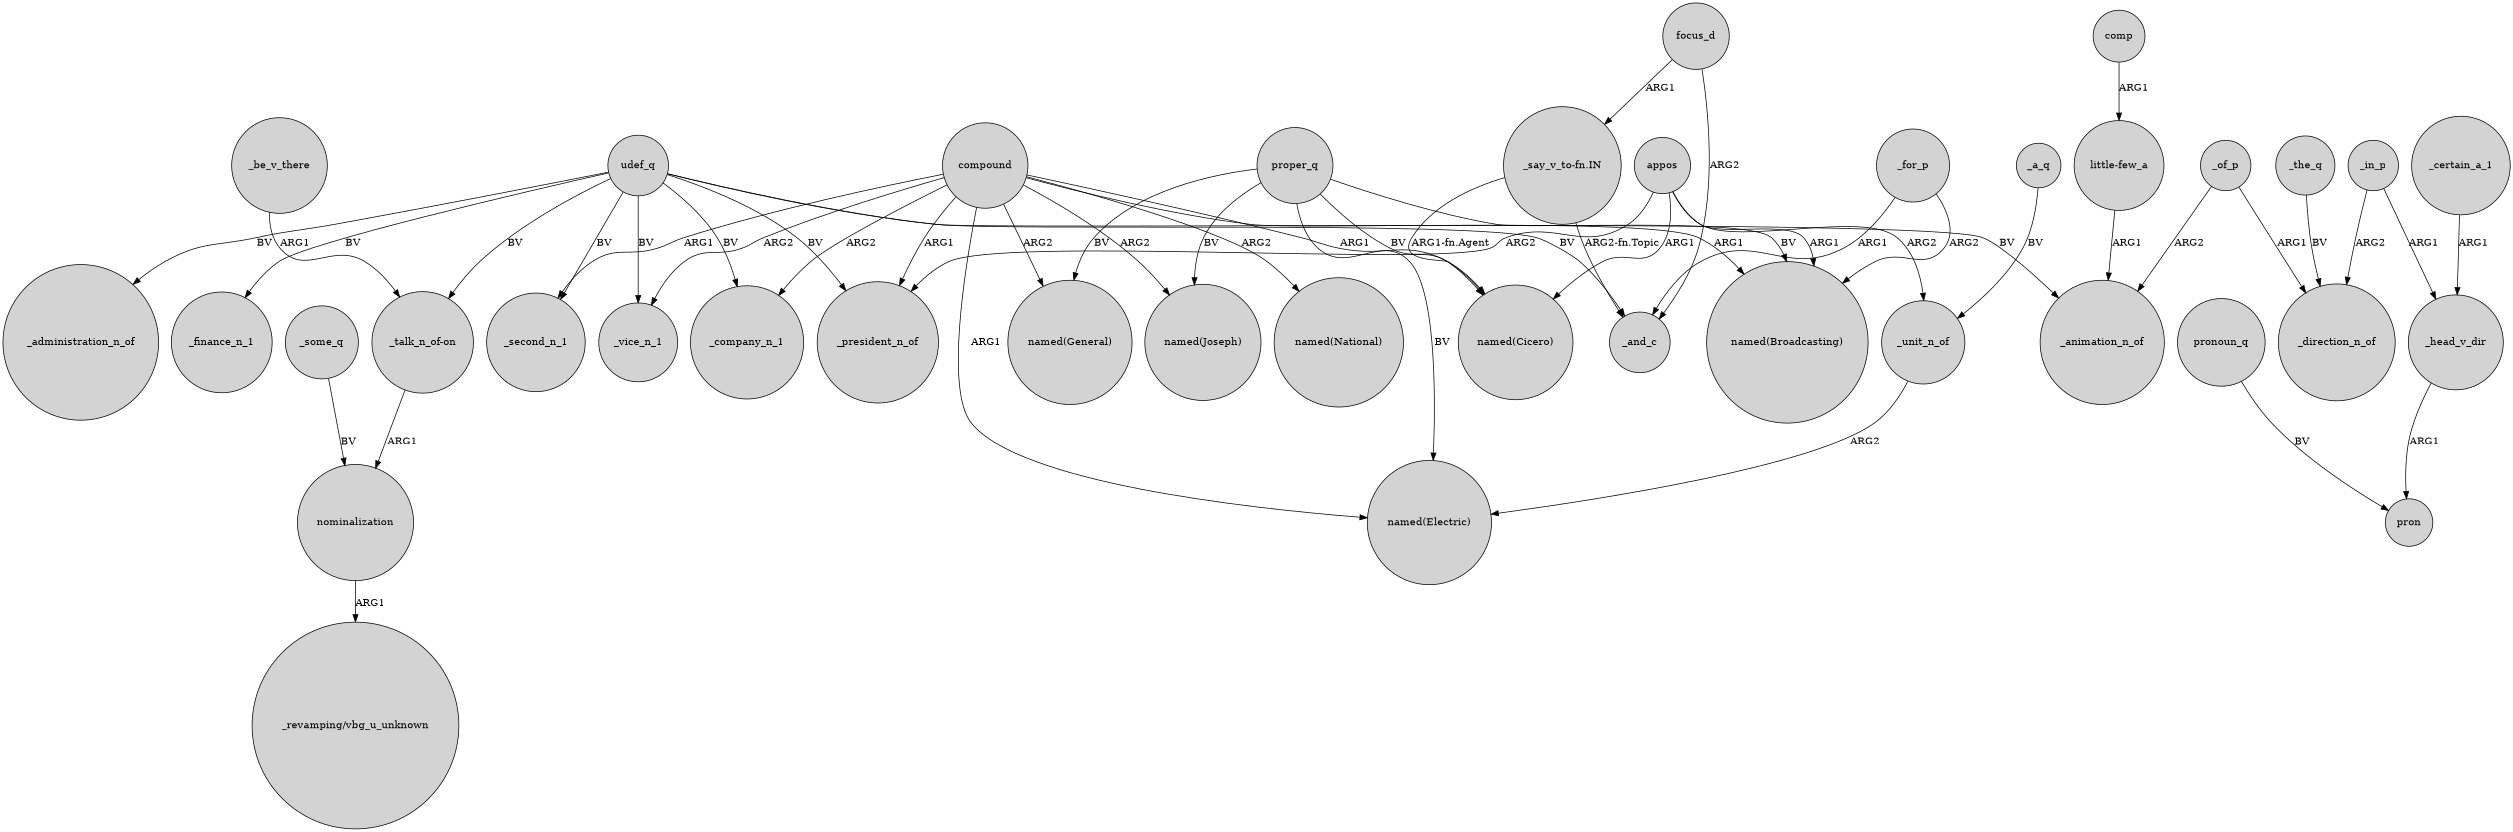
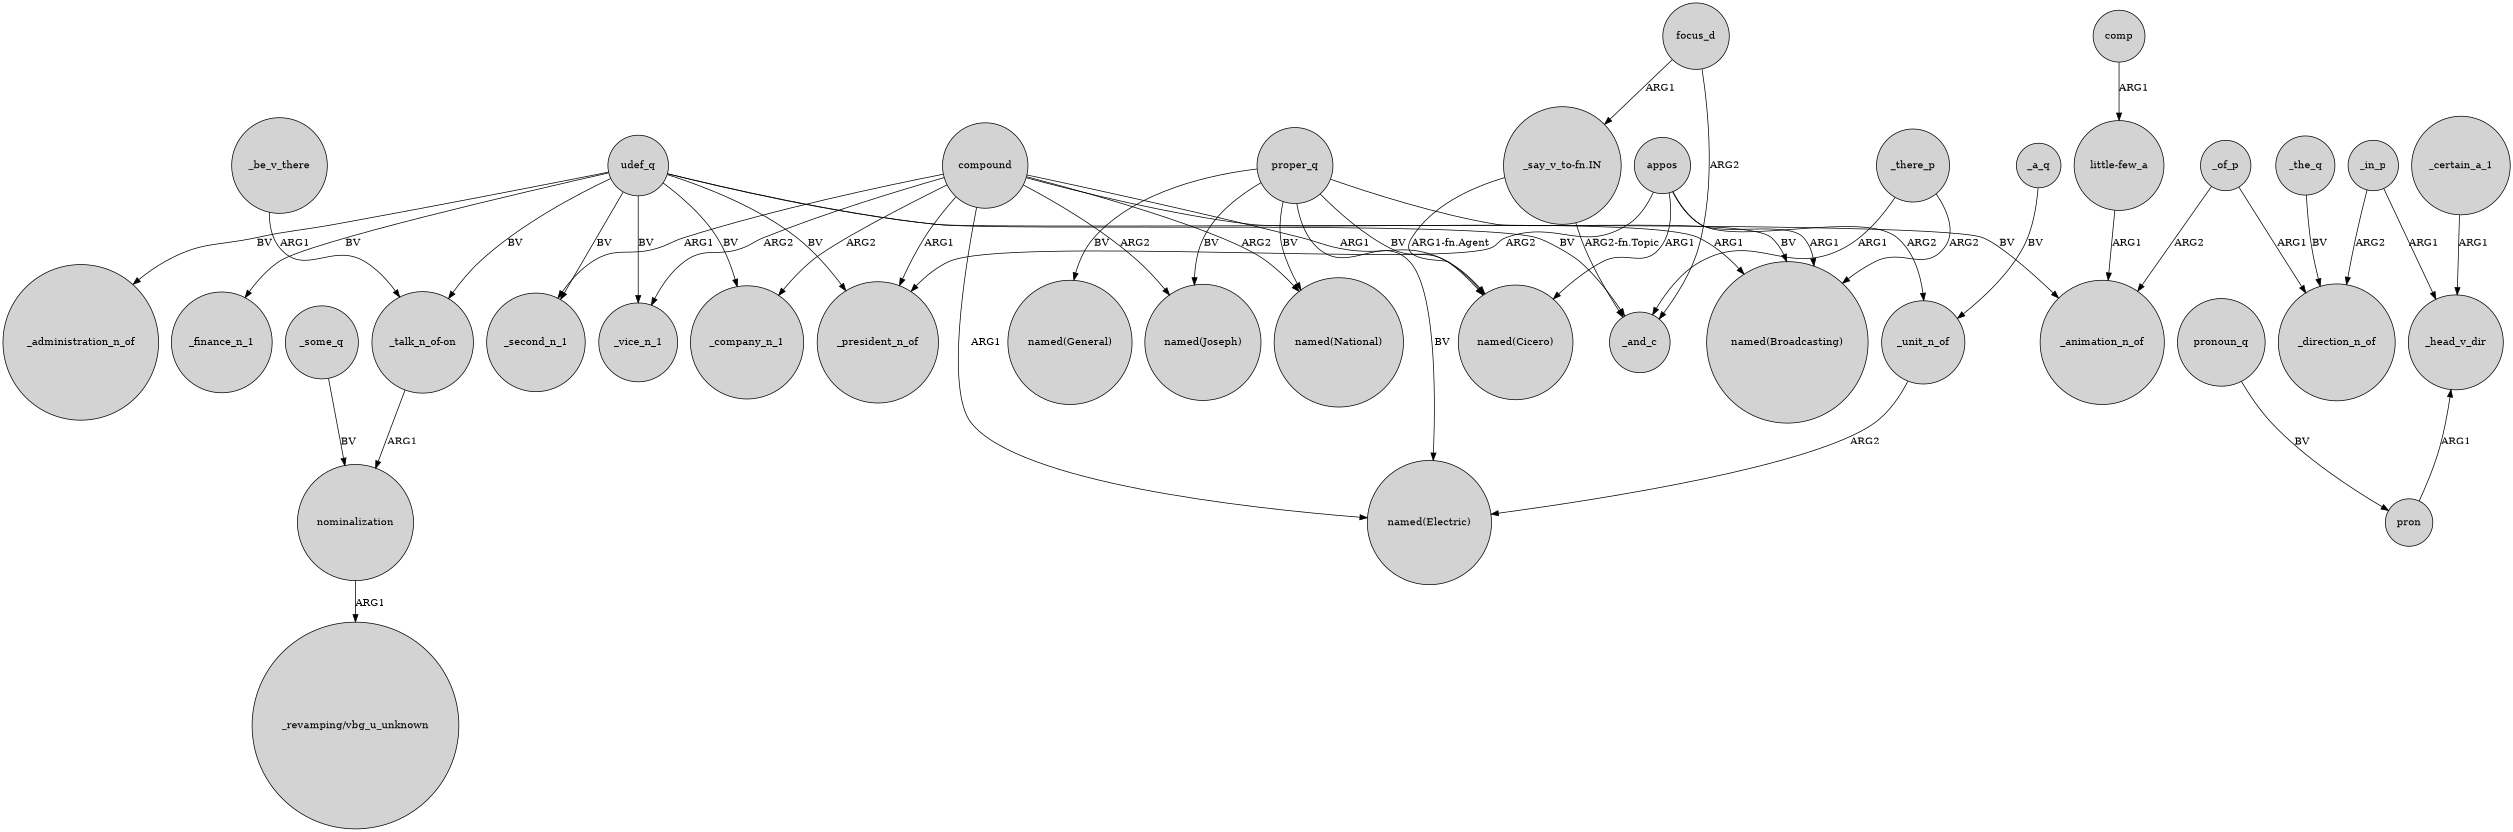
(1913, 166) -> (1913, 166)
(1022, 242) -> none
none -> (1282, 244)
(2410, 435) -> (2439, 450)
